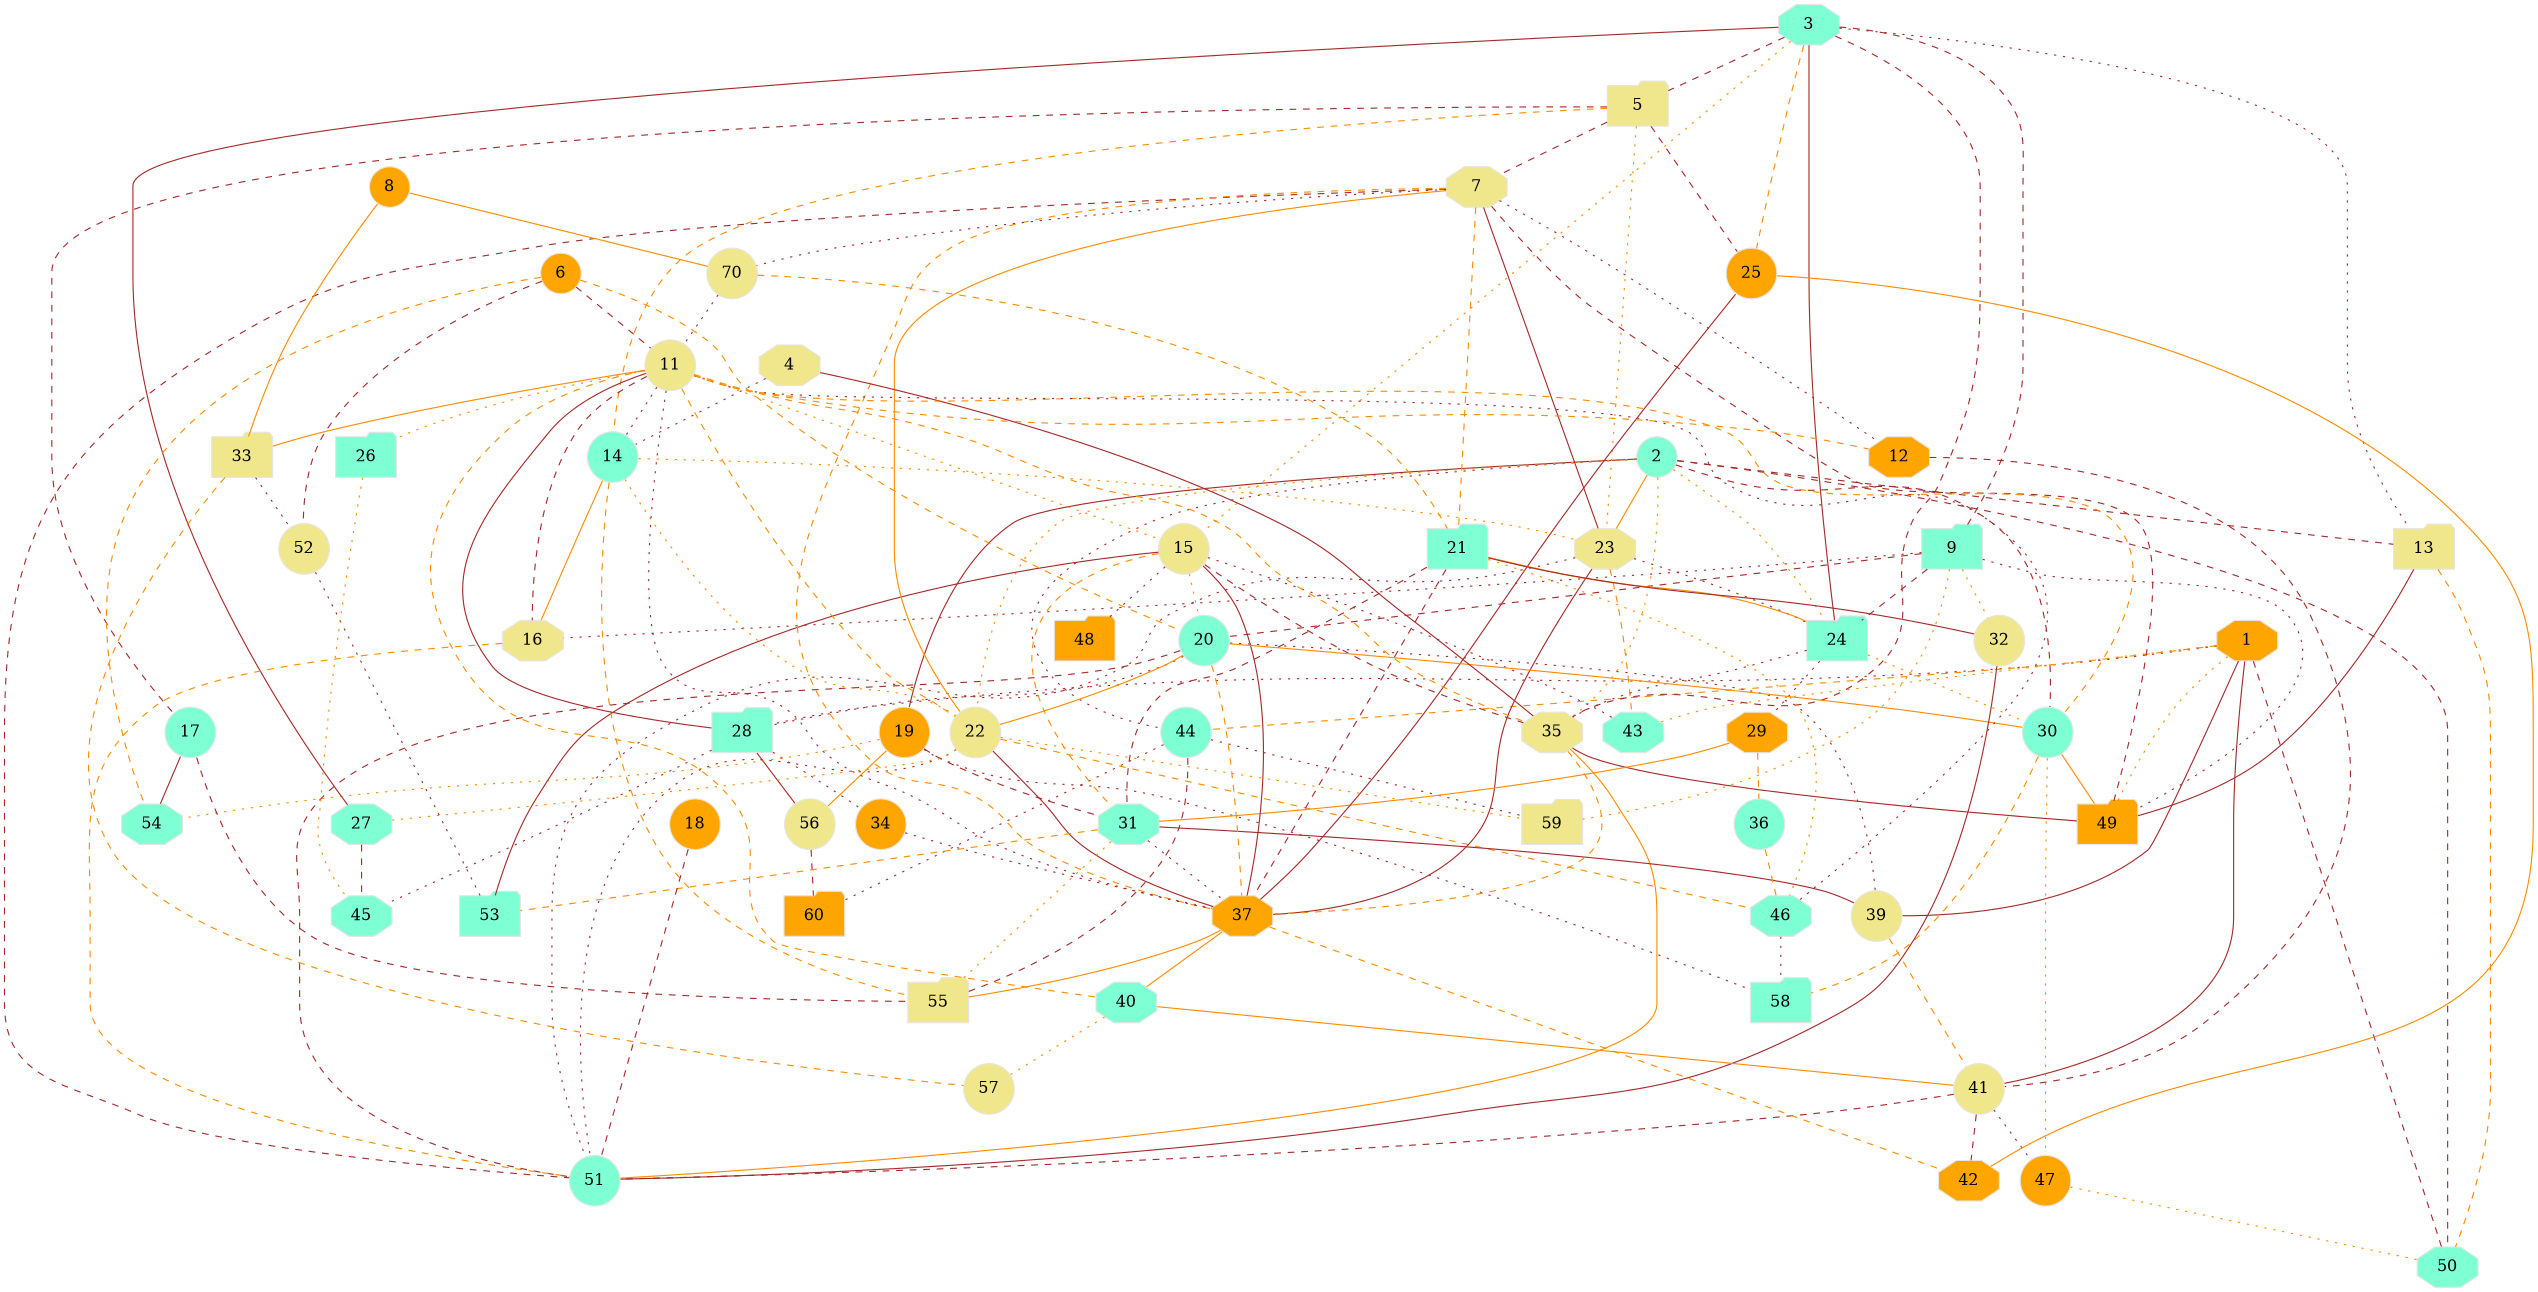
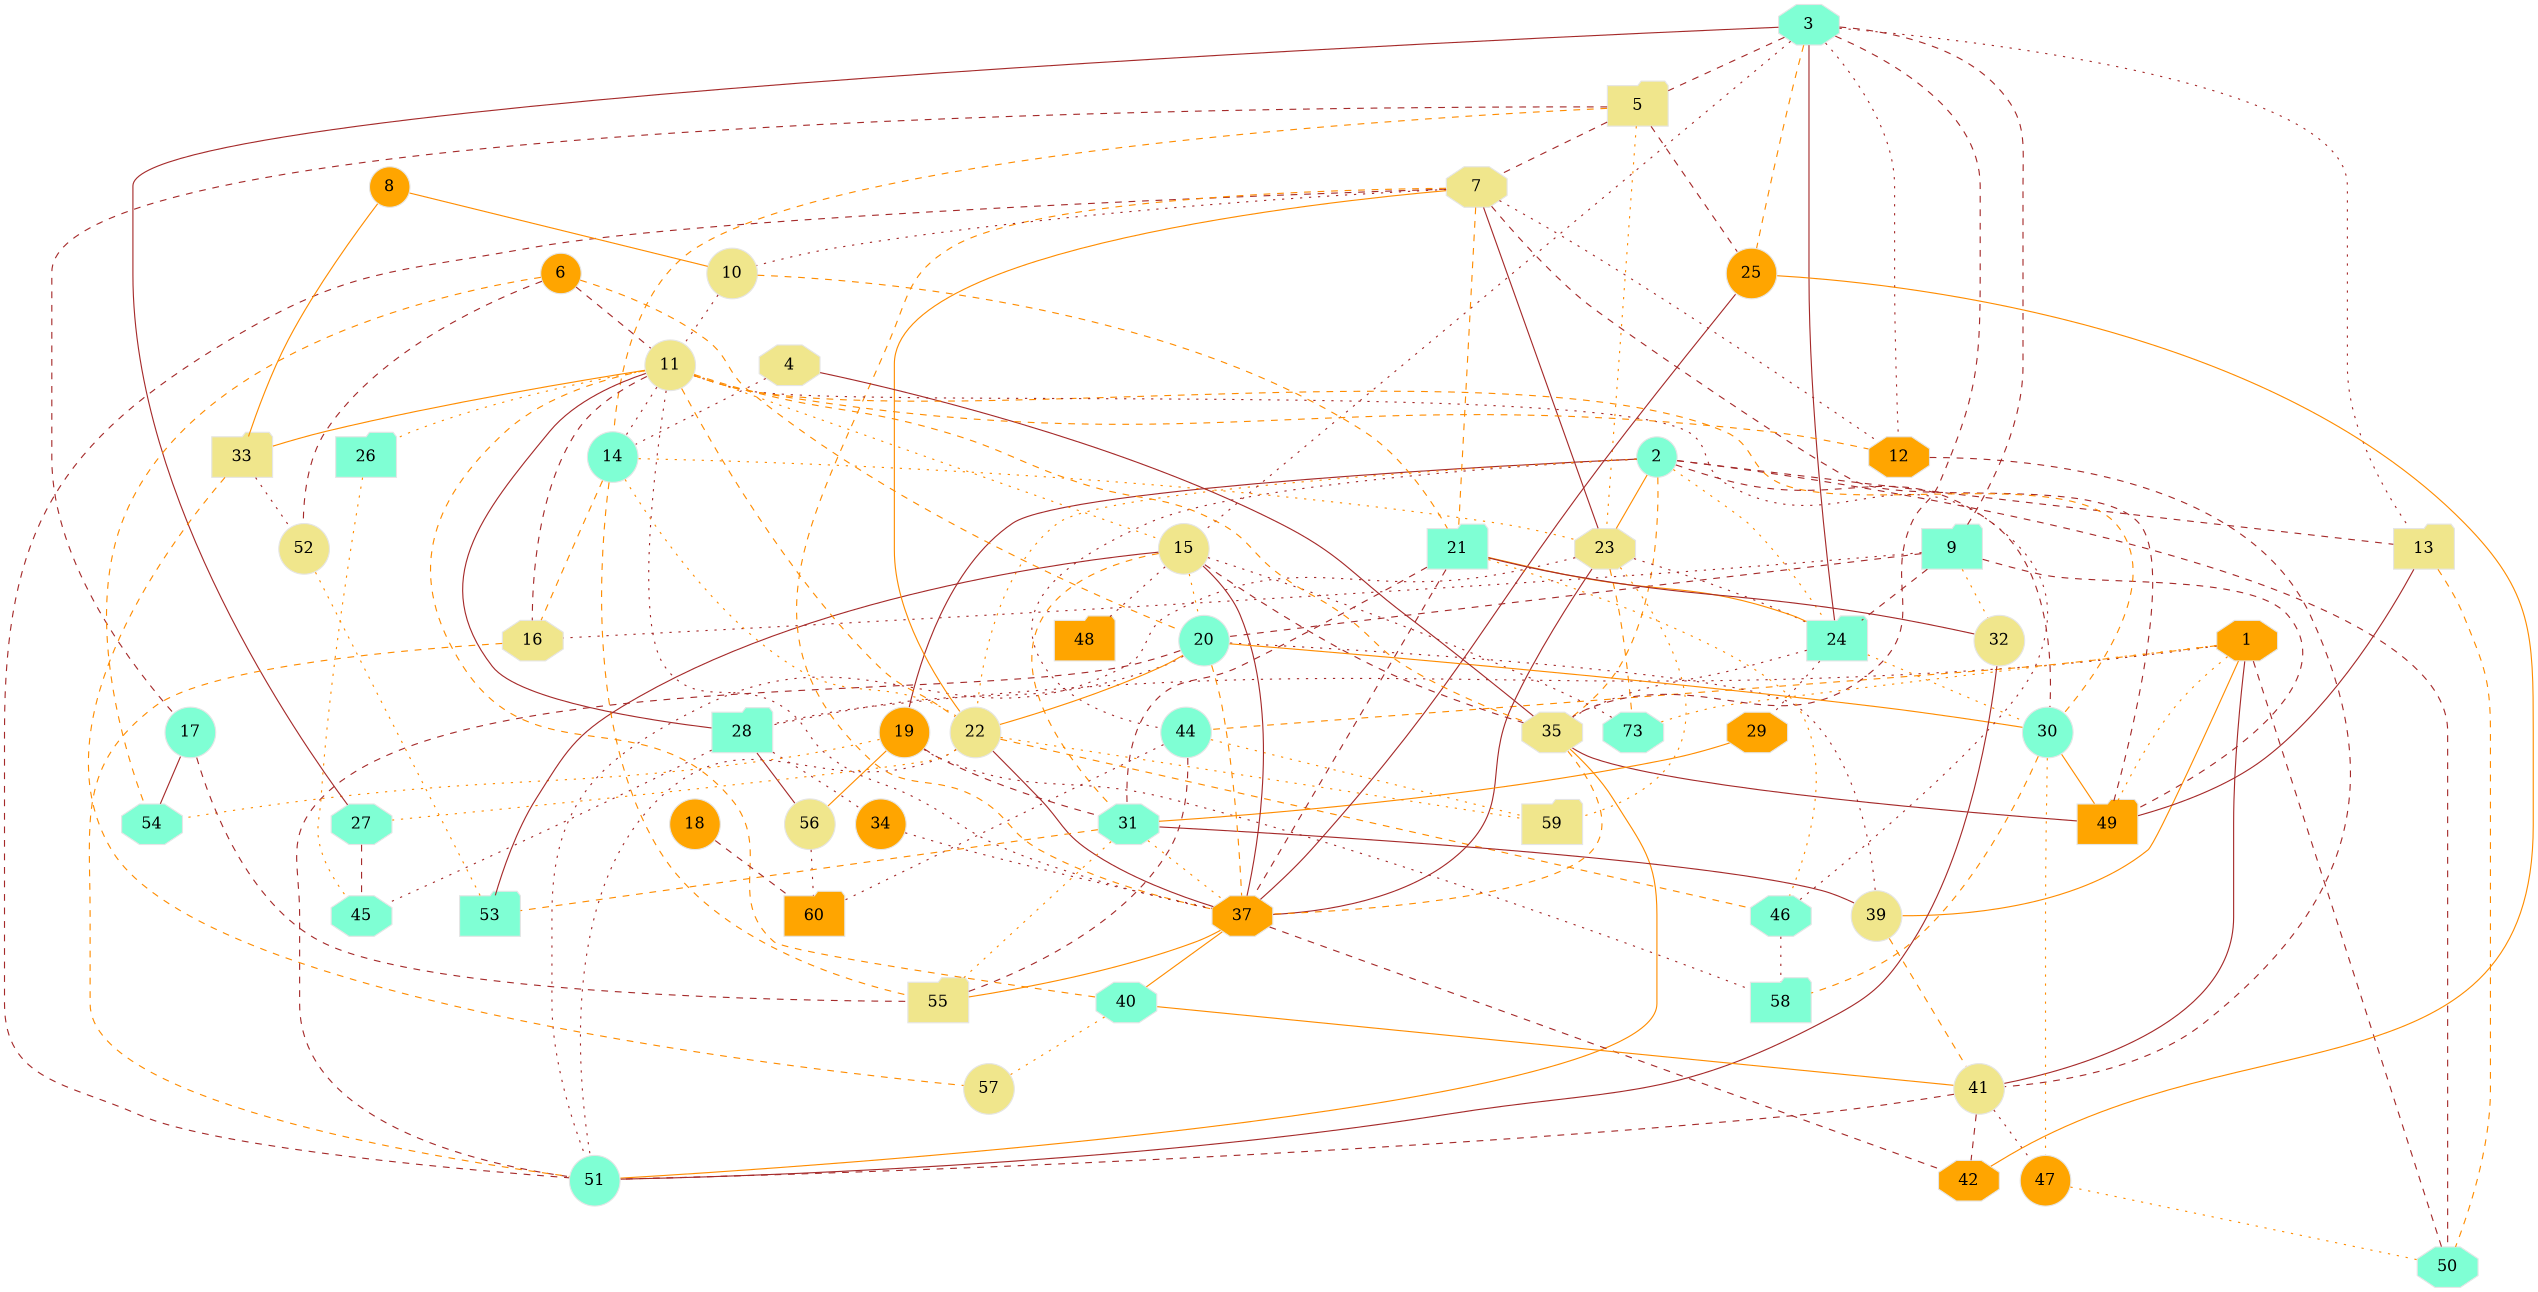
none -> (1895, 230)
(732, 273) -> (732, 273)
(1497, 286) -> (1497, 286)
(572, 550) -> (572, 550)
(1645, 602) -> (1640, 621)
(2272, 604) -> (2272, 604)
(1633, 732) -> (1633, 732)
(398, 734) -> (398, 734)
(1822, 746) -> (1685, 702)
(1359, 776) -> (1359, 776)
(1759, 824) -> none
(2128, 864) -> (2128, 864)
(1186, 870) -> (1186, 870)
(812, 877) -> (812, 877)
(645, 1003) -> (743, 861)
(1589, 1042) -> (1589, 1042)
